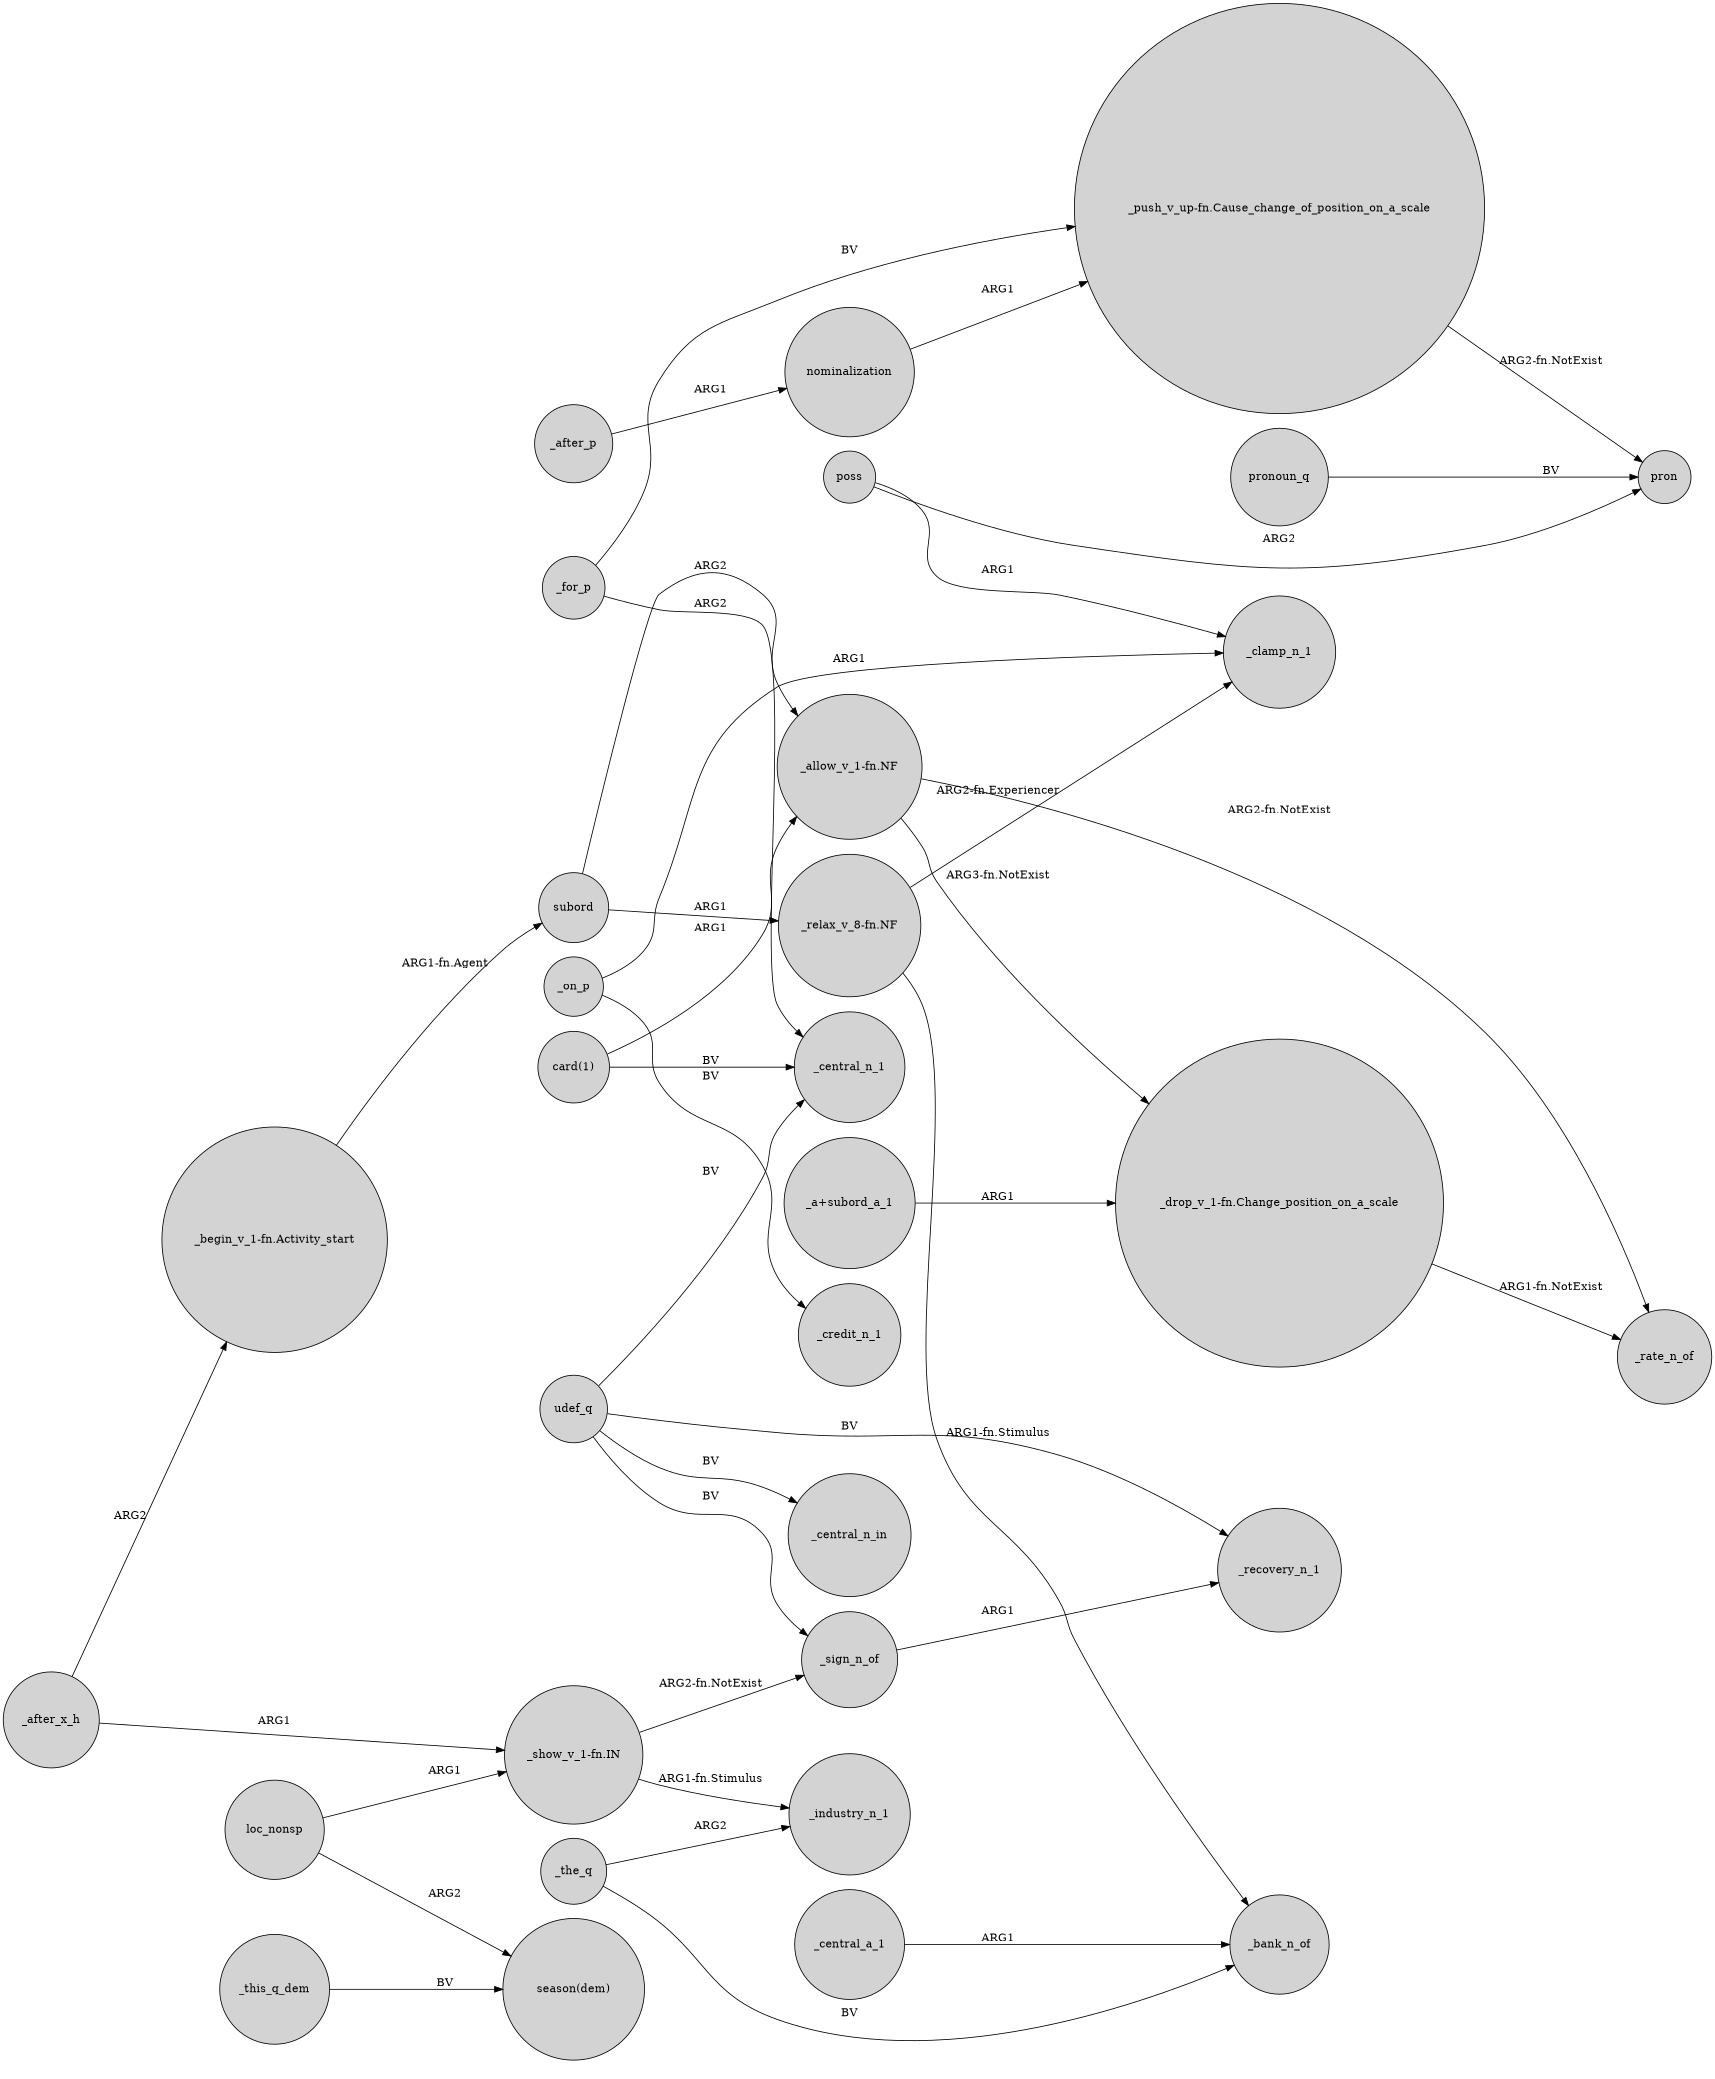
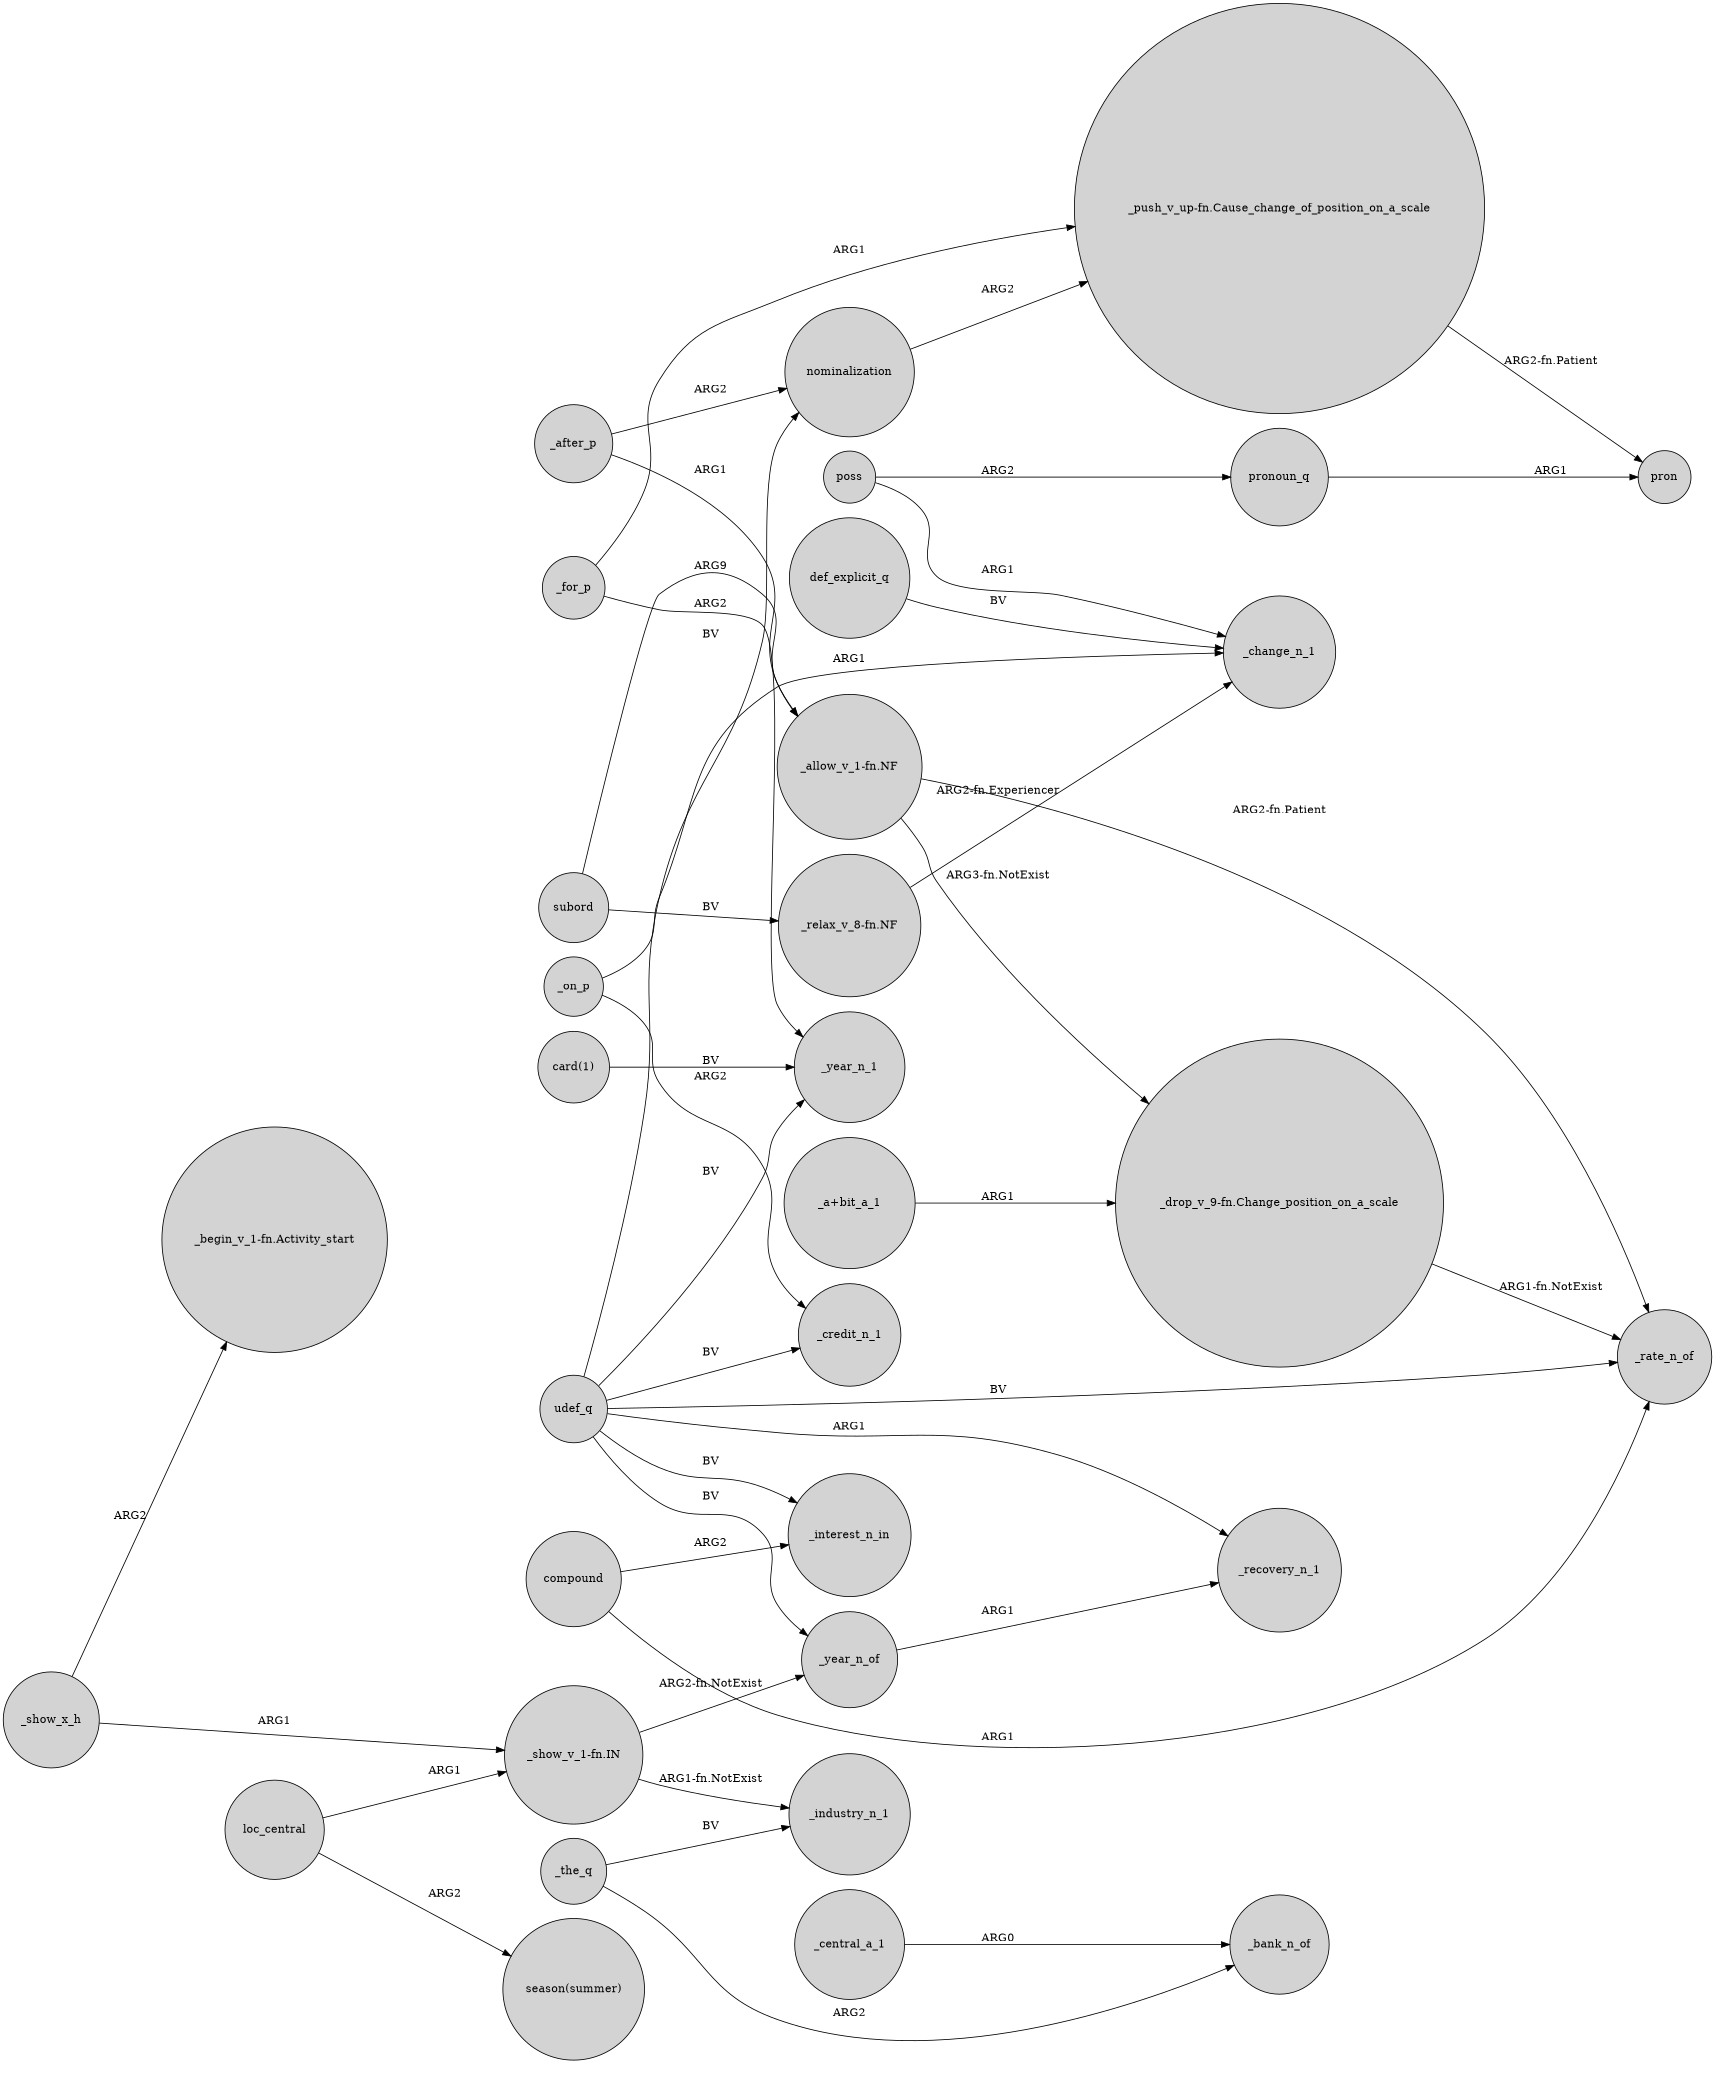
(850, 250) -> (850, 250)
(998, 290) -> (998, 290)
(1551, 361) -> (1551, 361)
(711, 390) -> (711, 390)
(1551, 471) -> (1551, 471)
(711, 566) -> (711, 566)
(1254, 567) -> (1049, 477)
none -> (850, 578)
(1280, 652) -> (1280, 652)
(1280, 810) -> (1280, 810)
(711, 907) -> (711, 907)
none -> (650, 962)
(738, 966) -> (755, 547)
(427, 1028) -> none
(850, 1067) -> (850, 1067)
(711, 1077) -> (711, 1077)
(850, 1203) -> (850, 1203)
(1280, 1203) -> (1280, 1203)
none -> (699, 1375)
none -> (1109, 1394)
(850, 1427) -> (850, 1427)
(954, 1476) -> none
(850, 1535) -> (850, 1535)
none -> (574, 1579)
(850, 1660) -> (850, 1660)
(51, 1720) -> (51, 1720)
(711, 1779) -> (711, 1779)
(711, 1826) -> (711, 1826)
(275, 1830) -> (275, 1830)
(998, 1938) -> (998, 1938)
(275, 1989) -> none
(574, 1989) -> (574, 1989)
(850, 2013) -> (850, 2013)
